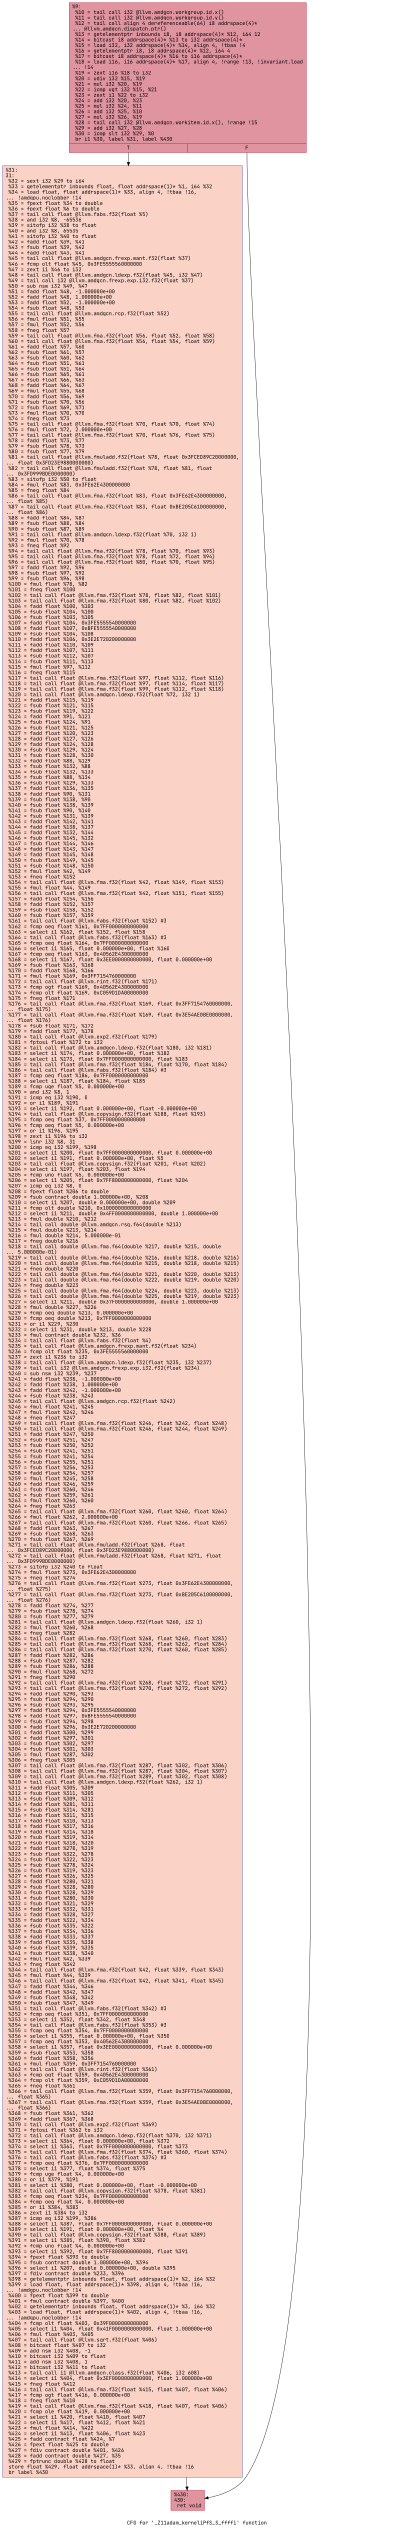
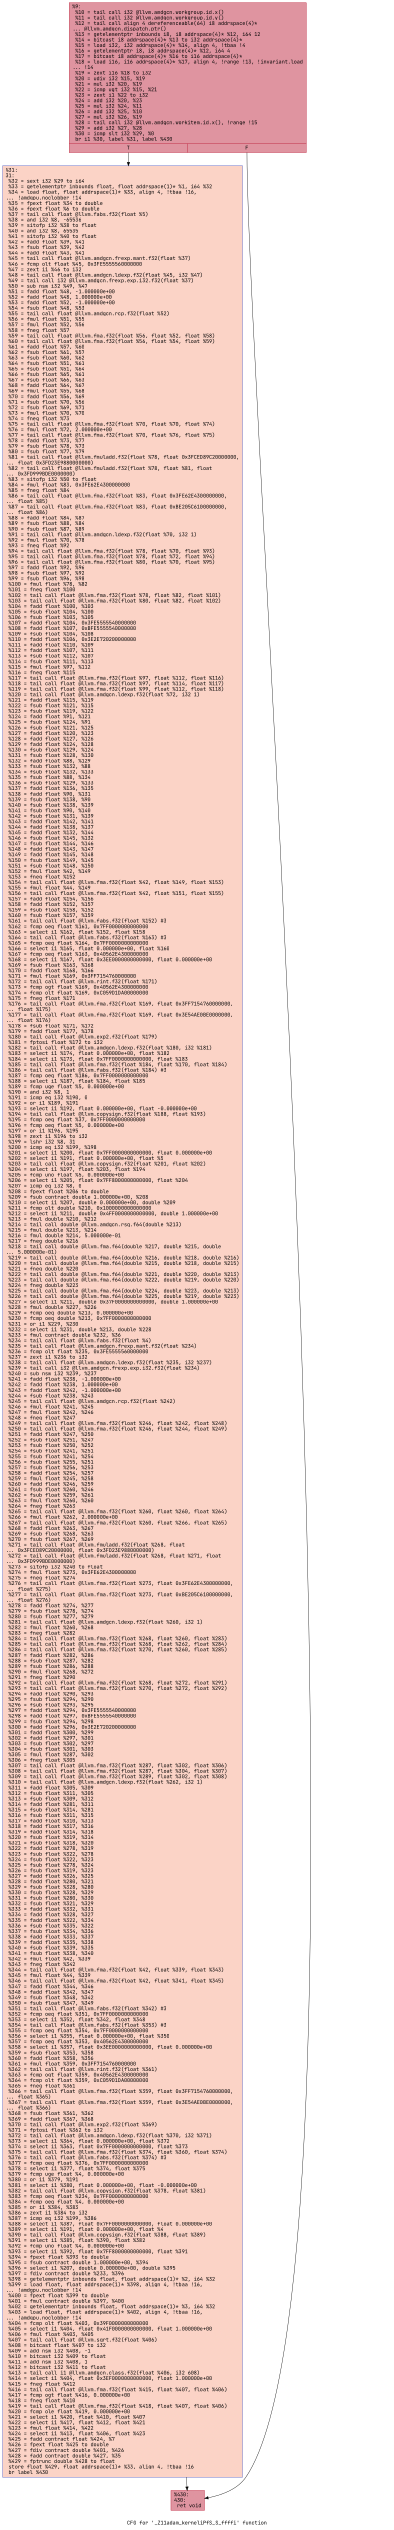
(50, 2428) -> (50, 2428)
